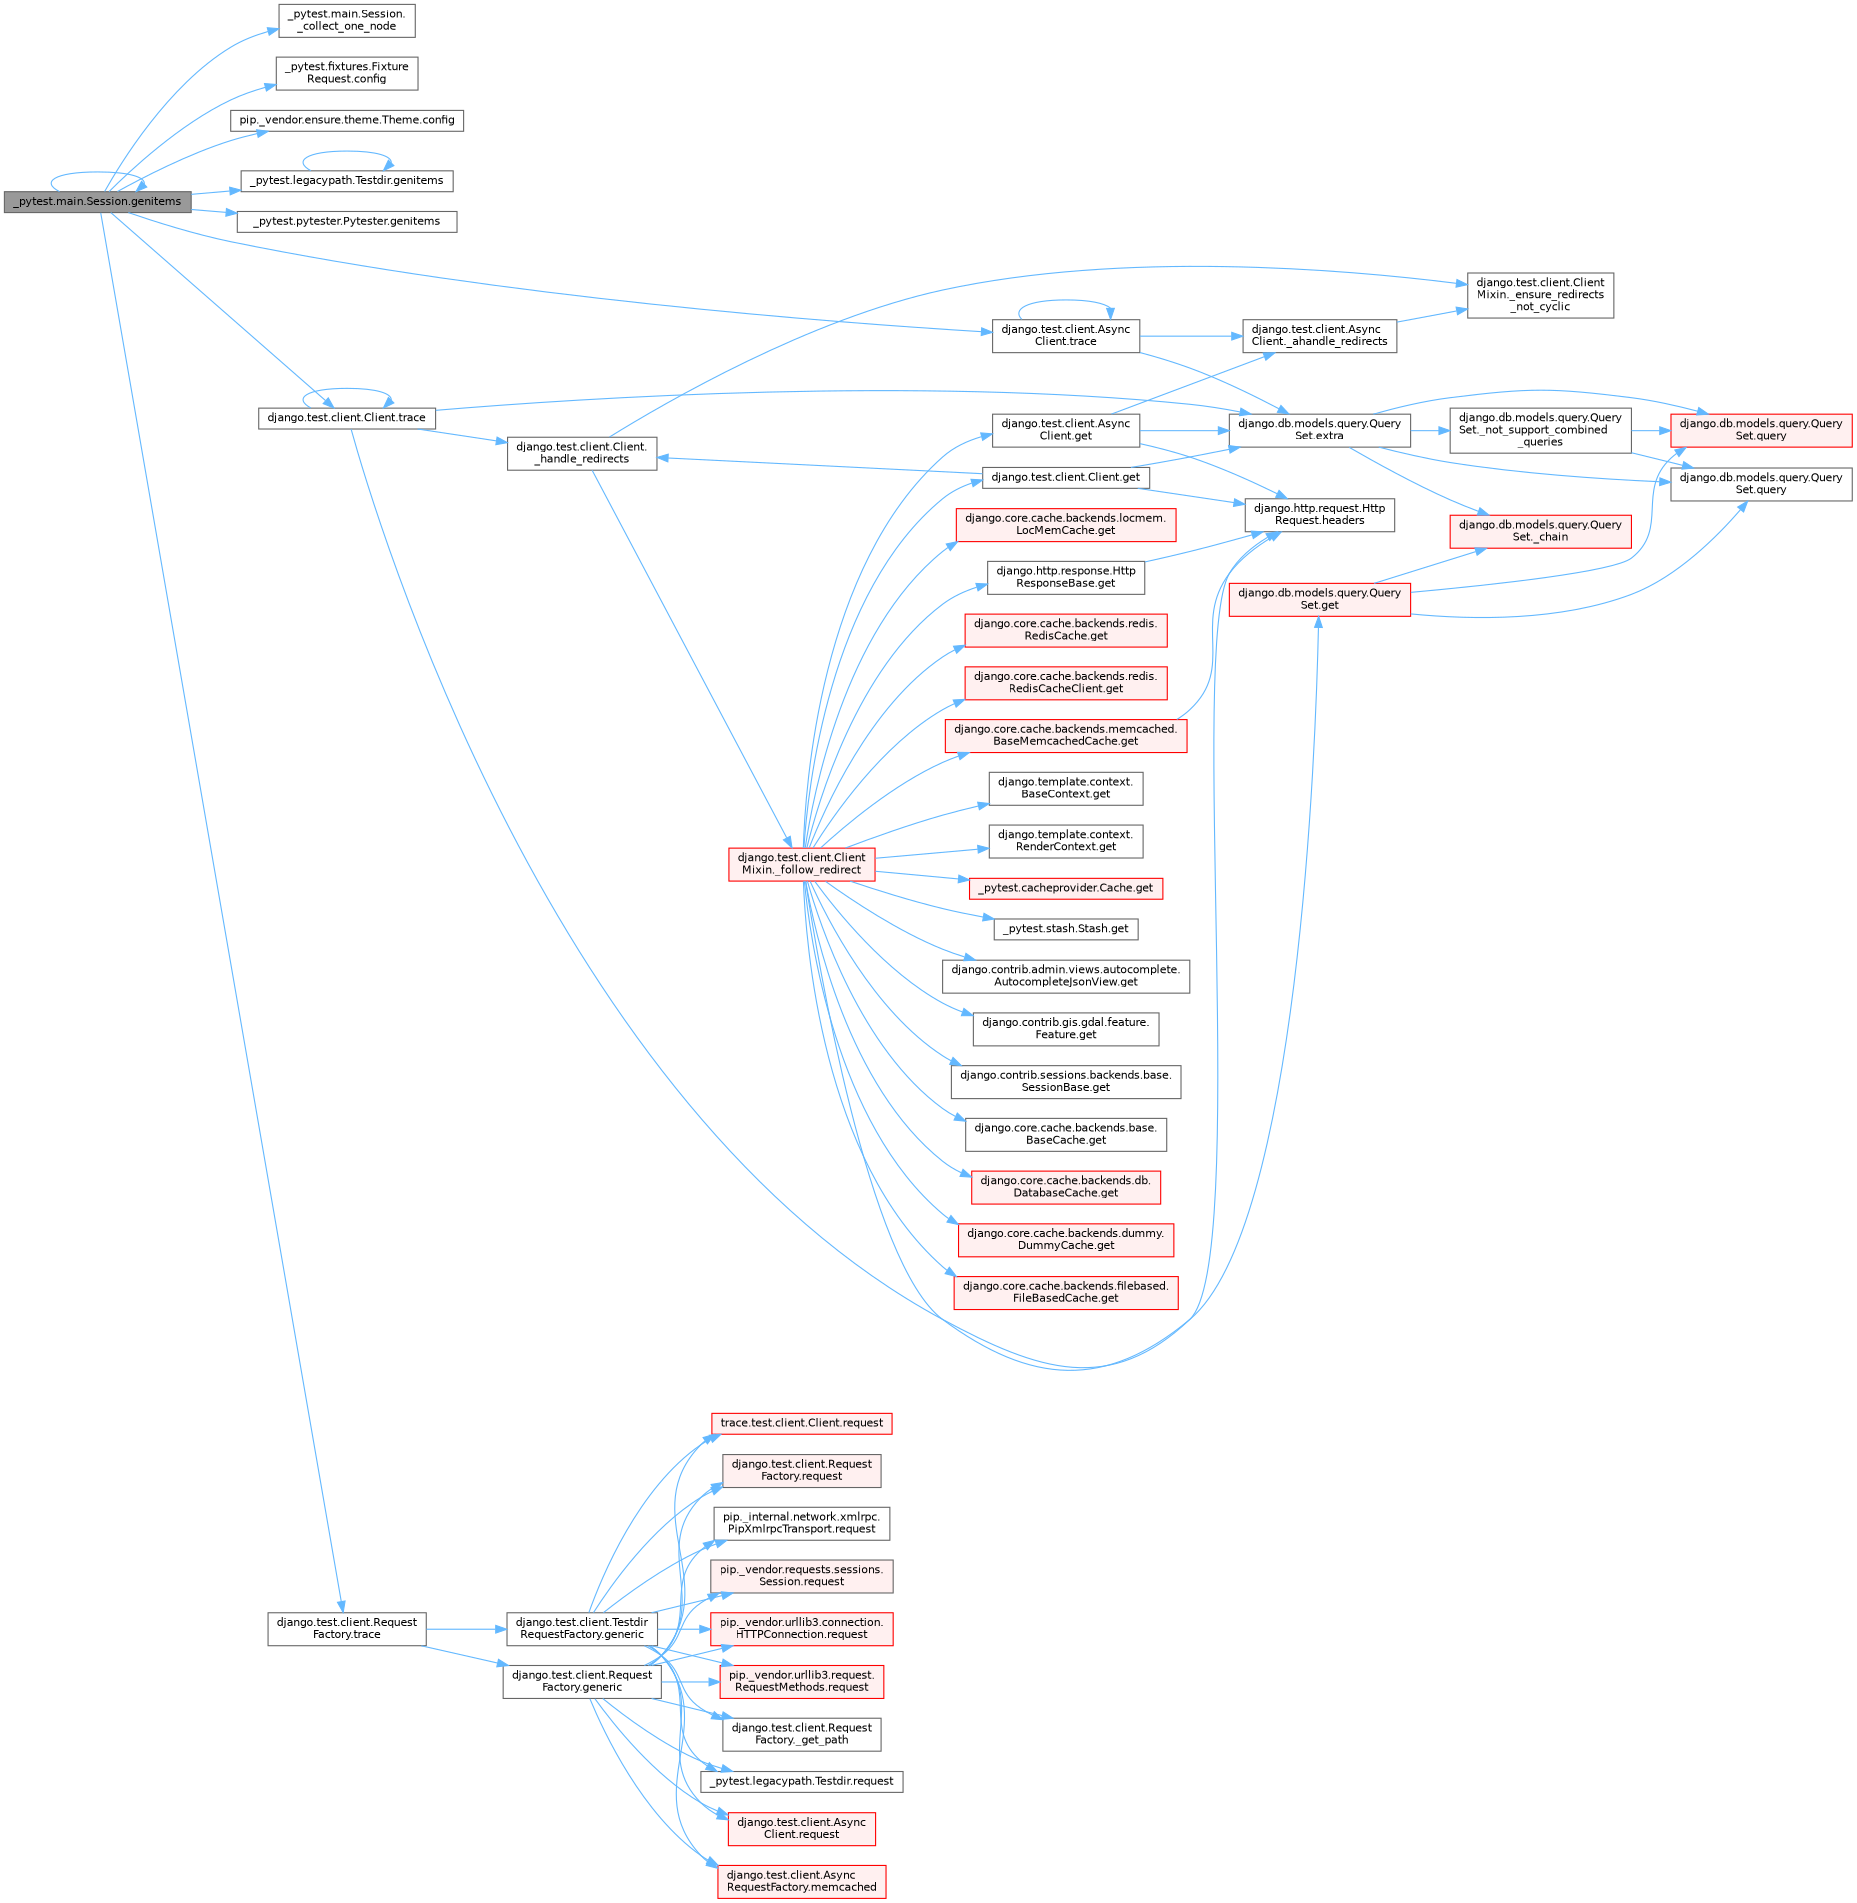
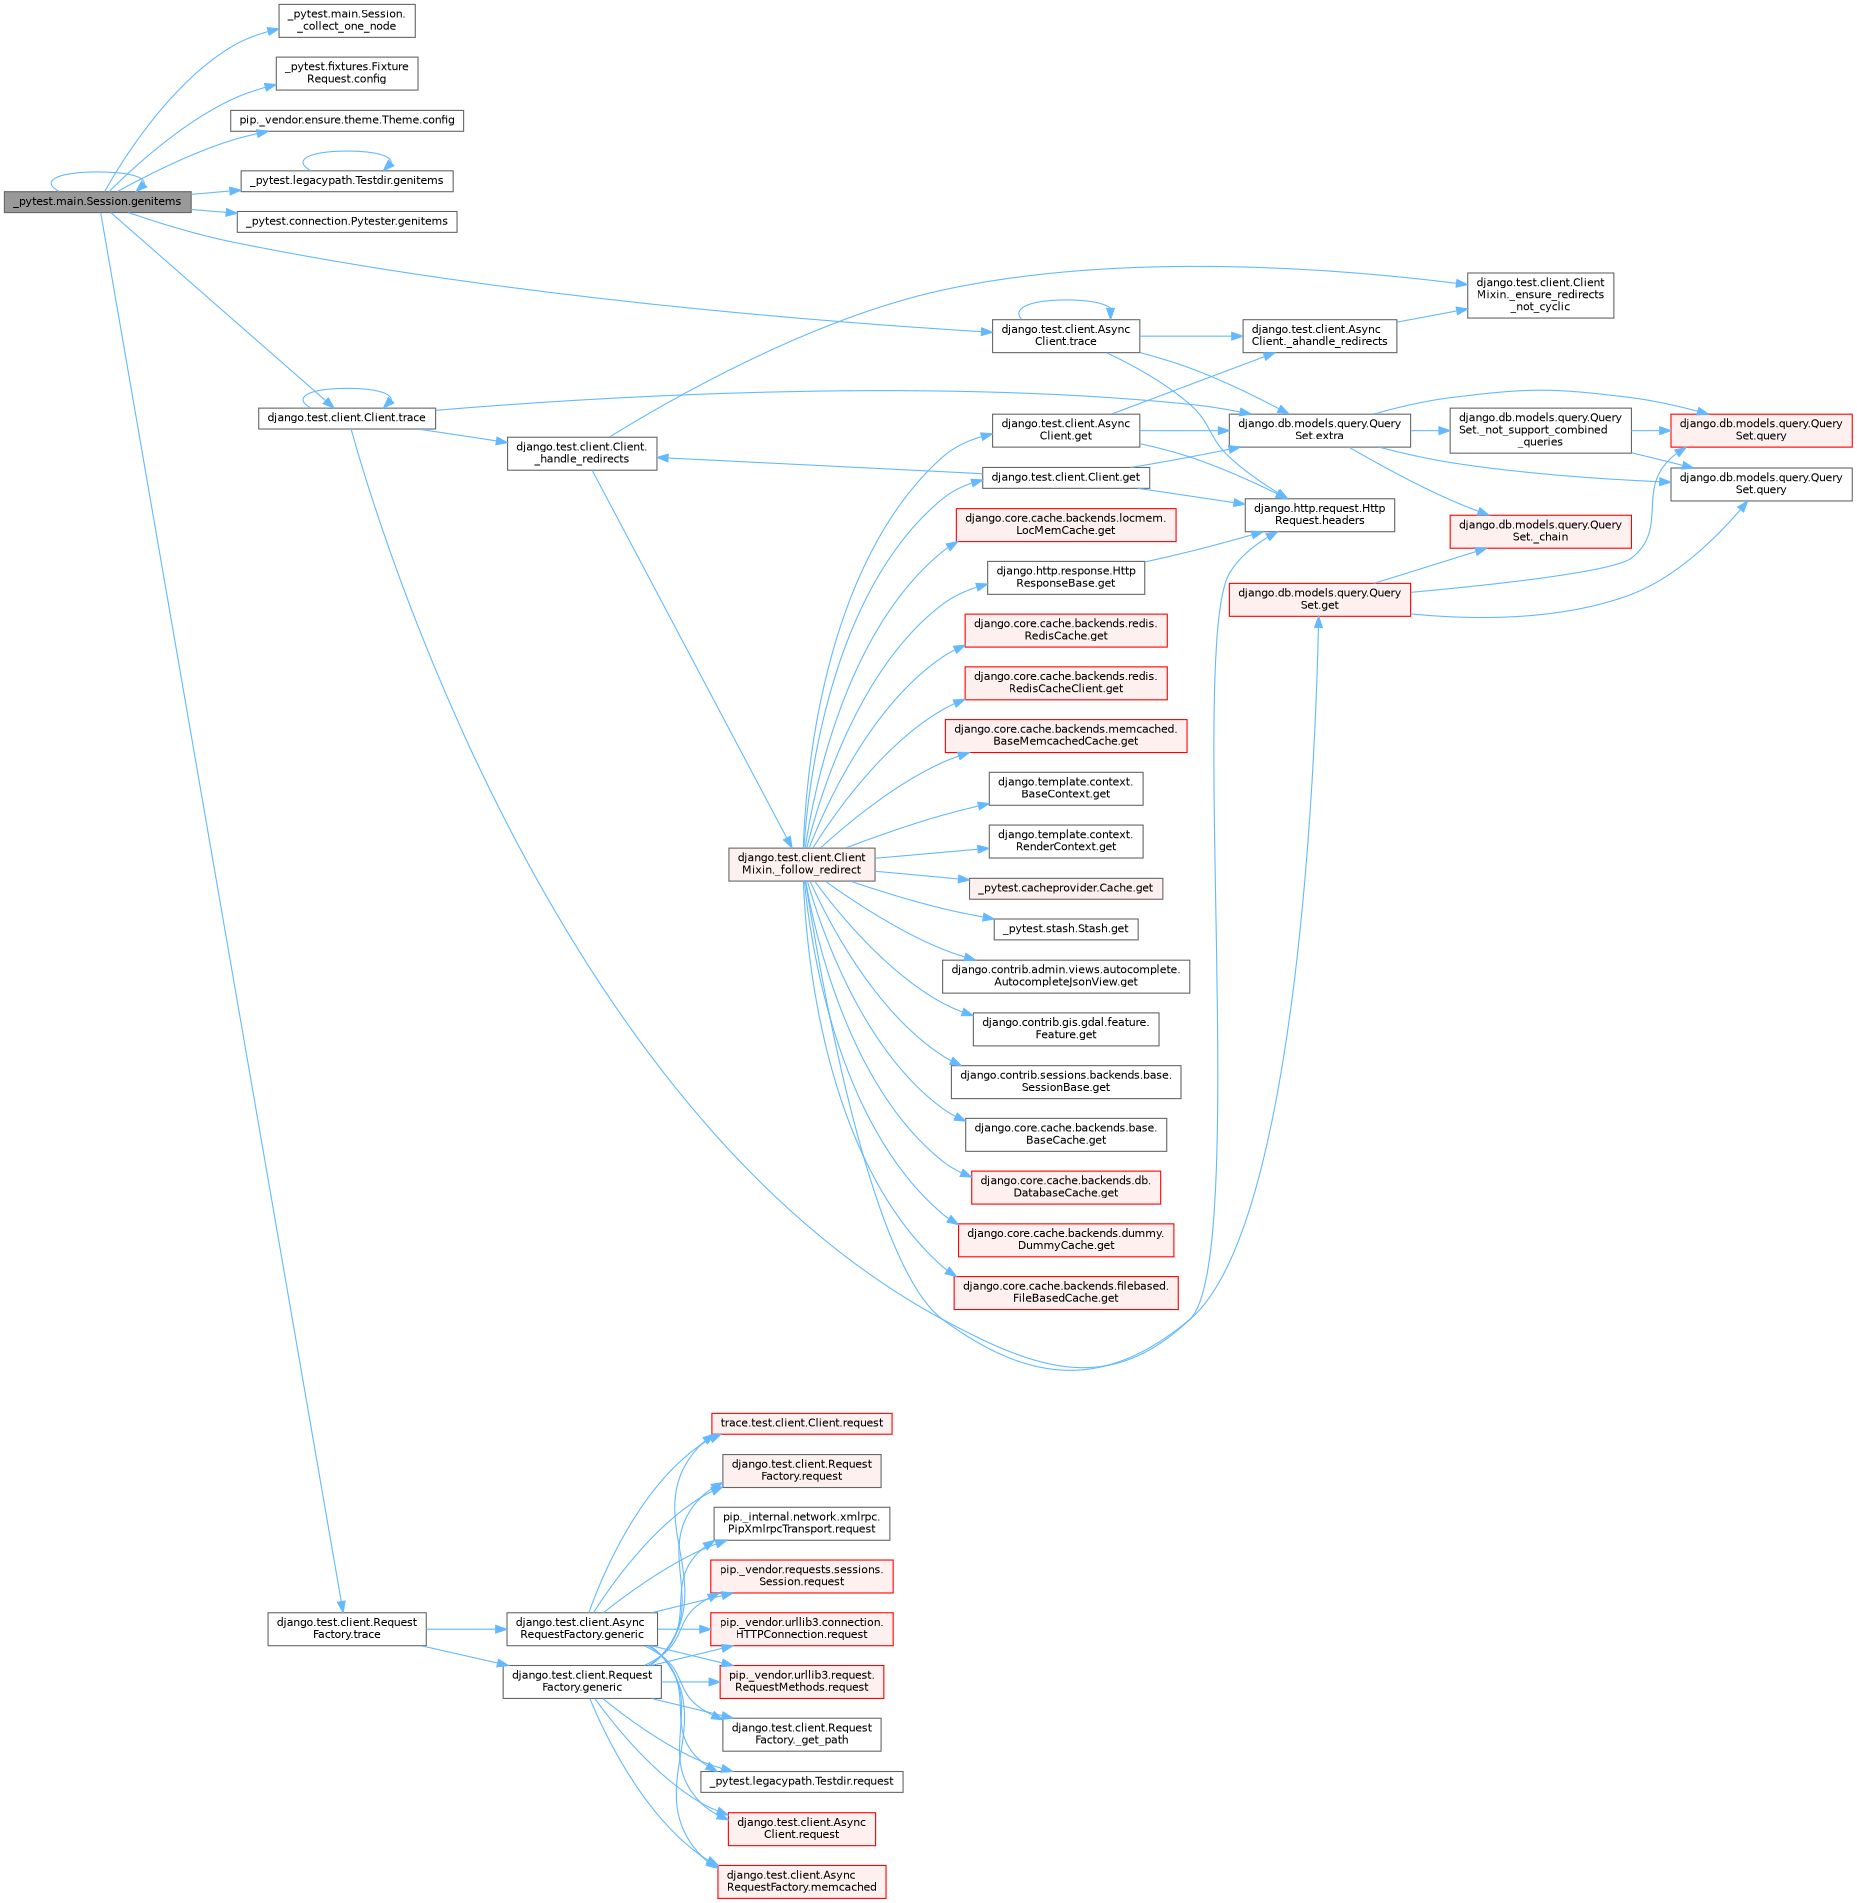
(347, 222) -> (347, 222)
(1214, 613) -> (1200, 414)
(802, 865) -> (802, 865)
(1066, 889) -> (1066, 889)
(802, 1577) -> (802, 1577)
(582, 1629) -> (582, 1629)
